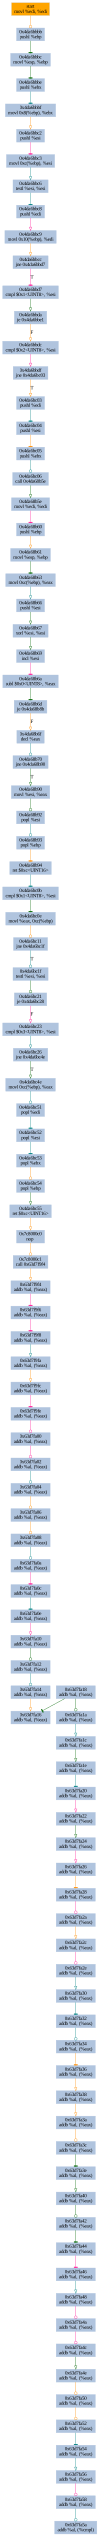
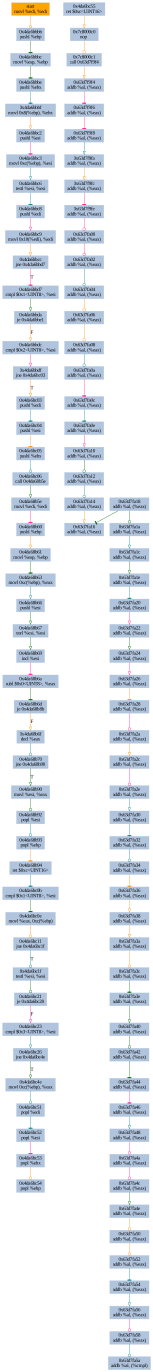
(31, 237) -> (31, 237)
(31, 1147) -> (31, 1147)
(31, 1197) -> none
